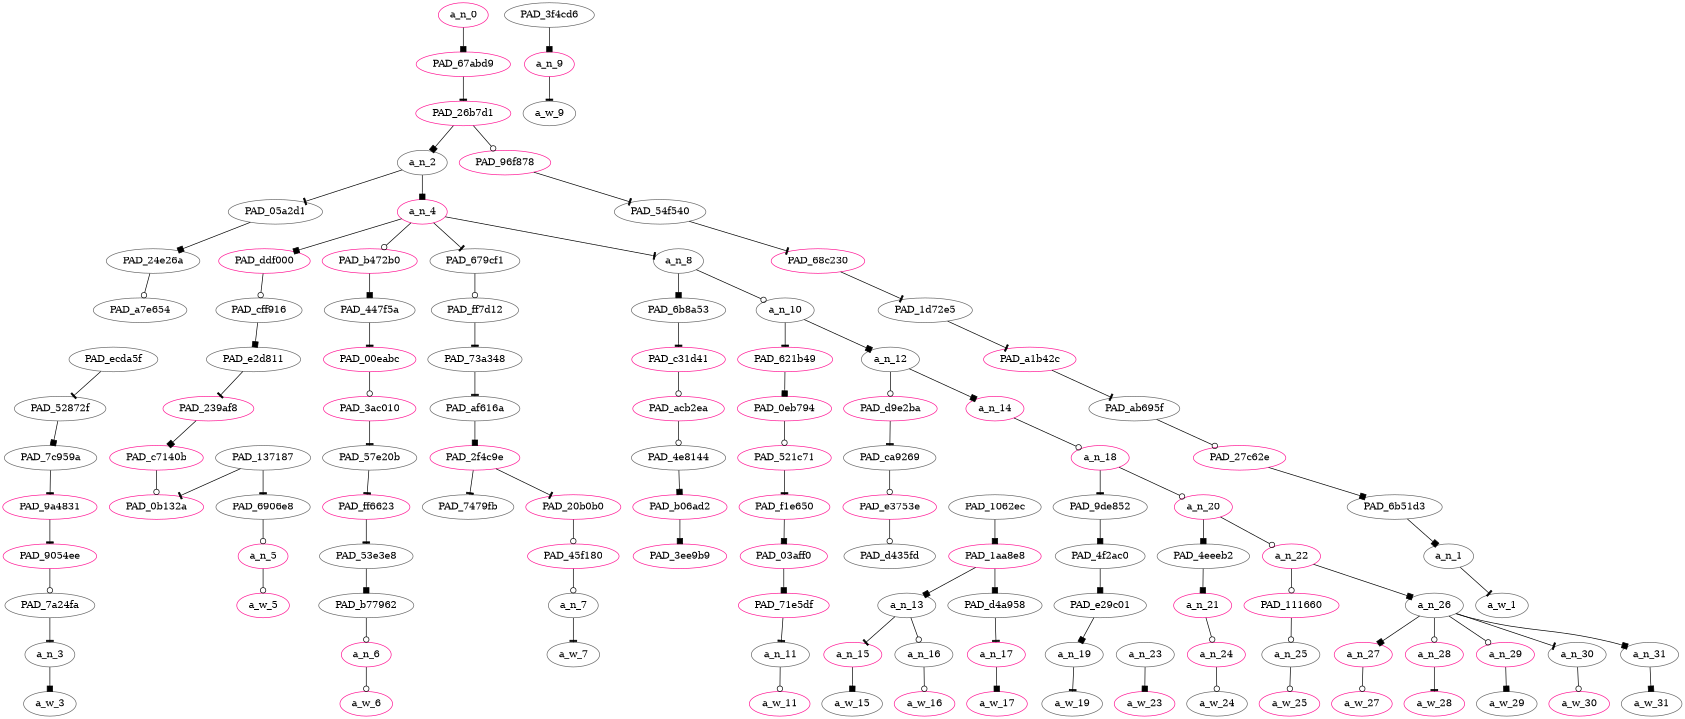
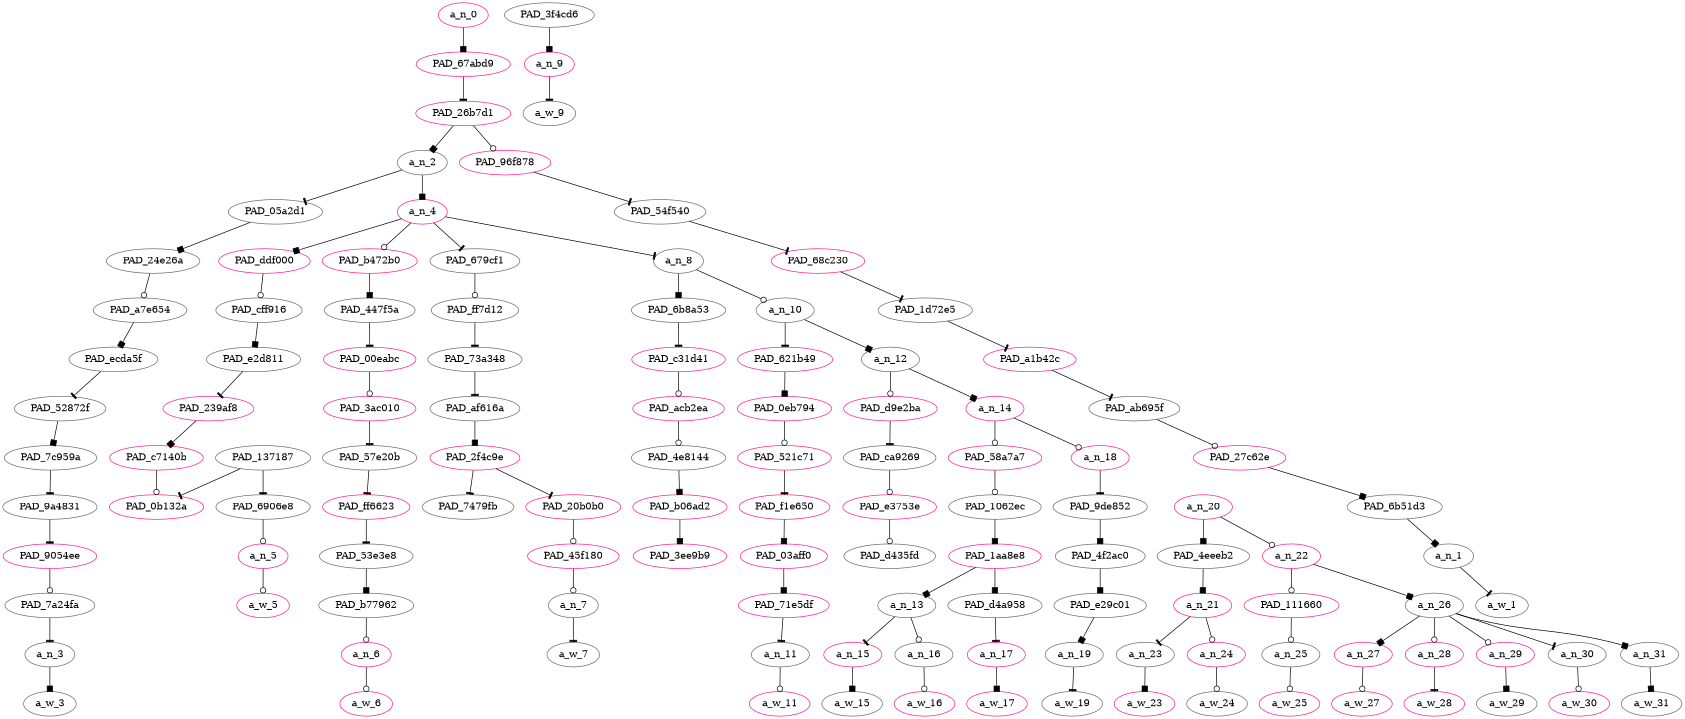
none -> (129, 332)
none -> (995, 458)
(1149, 481) -> none
(50, 507) -> (50, 507)
none -> (1175, 629)
